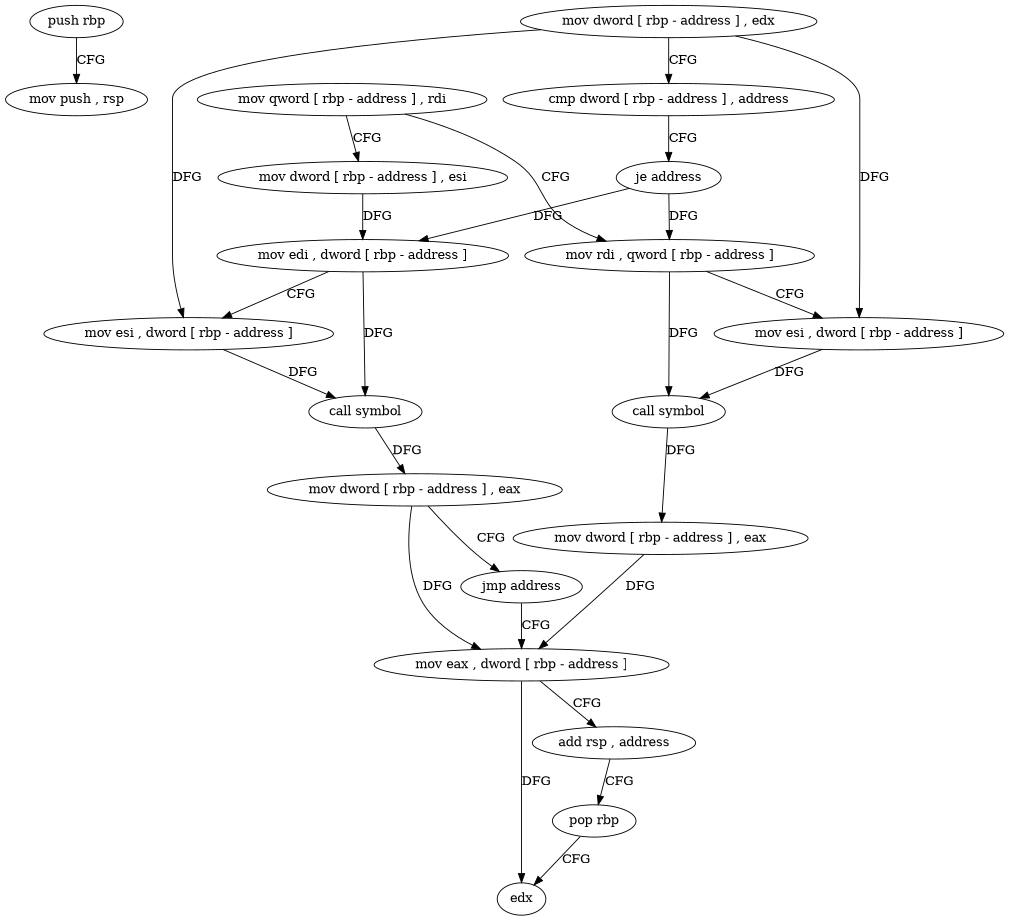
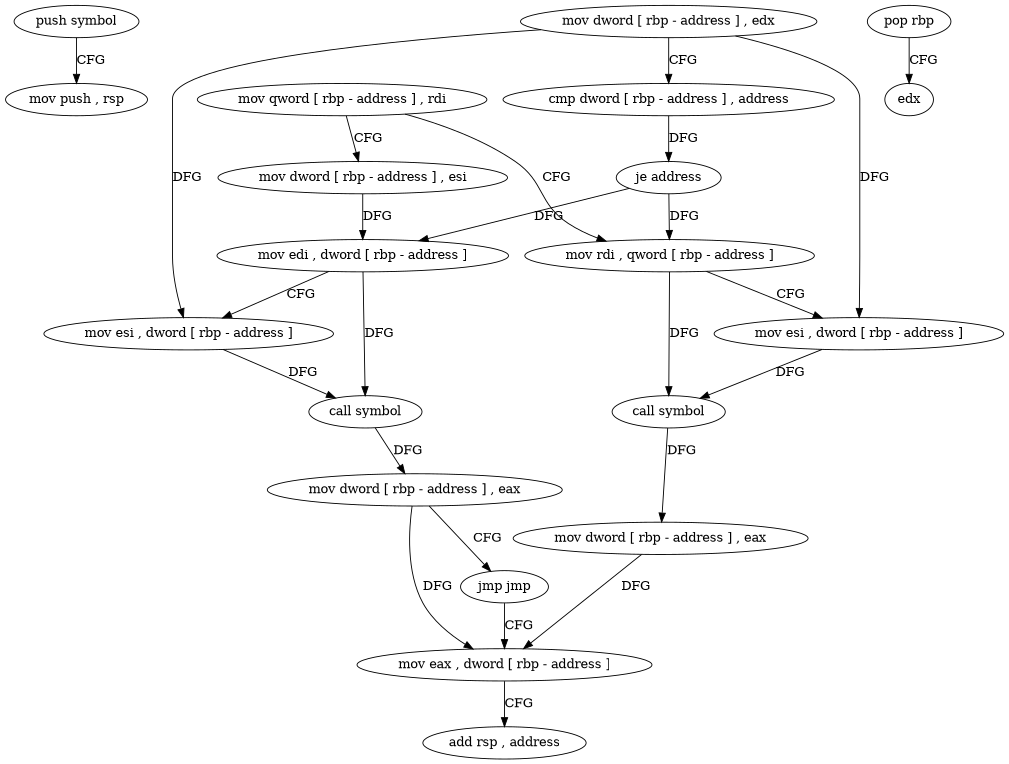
(77, 22) -> (77, 22)
(683, 139) -> (683, 139)
(522, 587) -> (504, 587)
(522, 777) -> none
(605, 777) -> none
